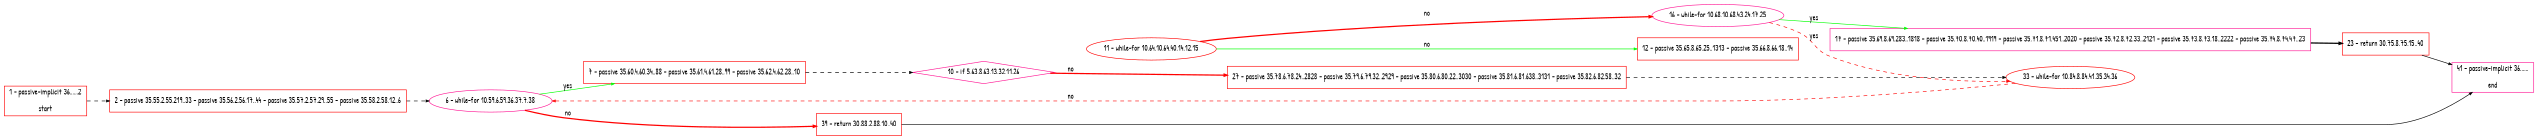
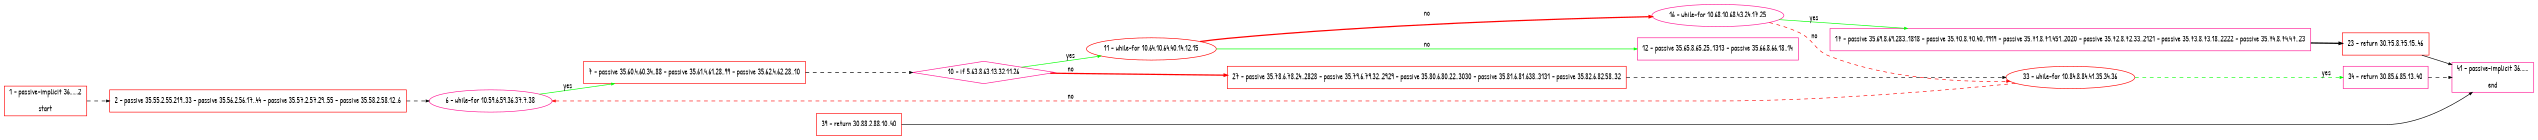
(1814, 36) -> (1814, 36)
(2386, 44) -> (2386, 44)
(1718, 49) -> (1718, 49)
none -> (1060, 62)
none -> (2386, 77)
(668, 126) -> none
